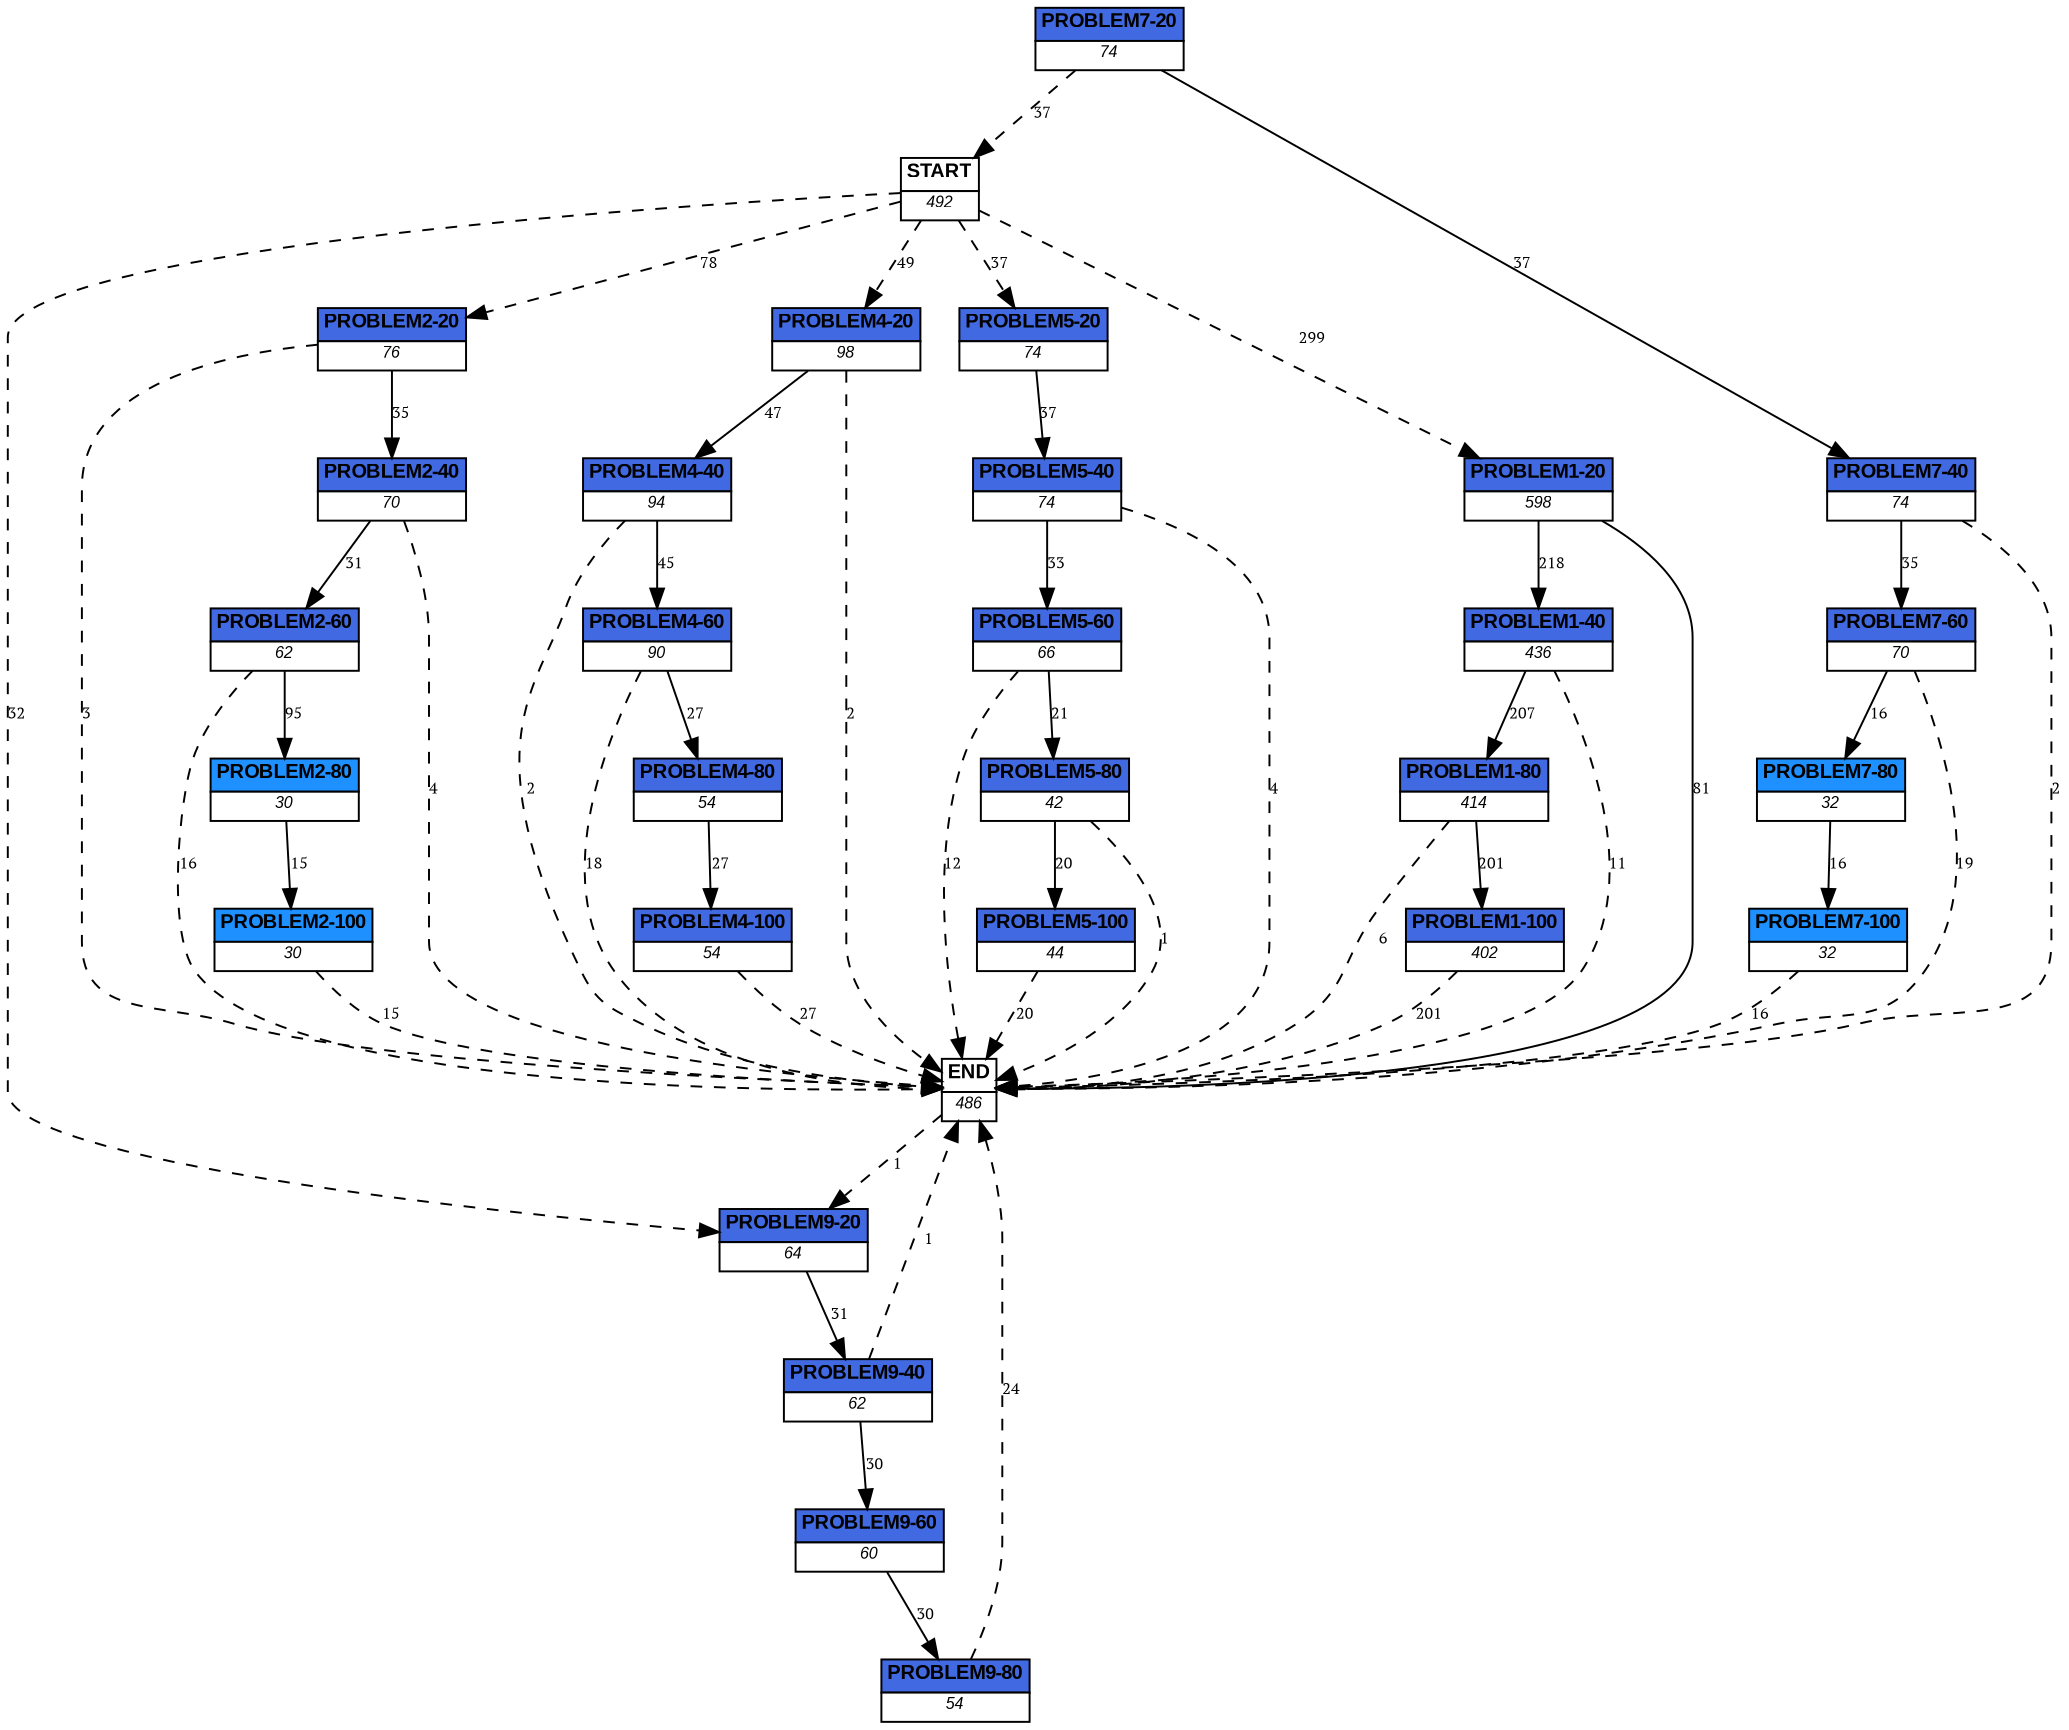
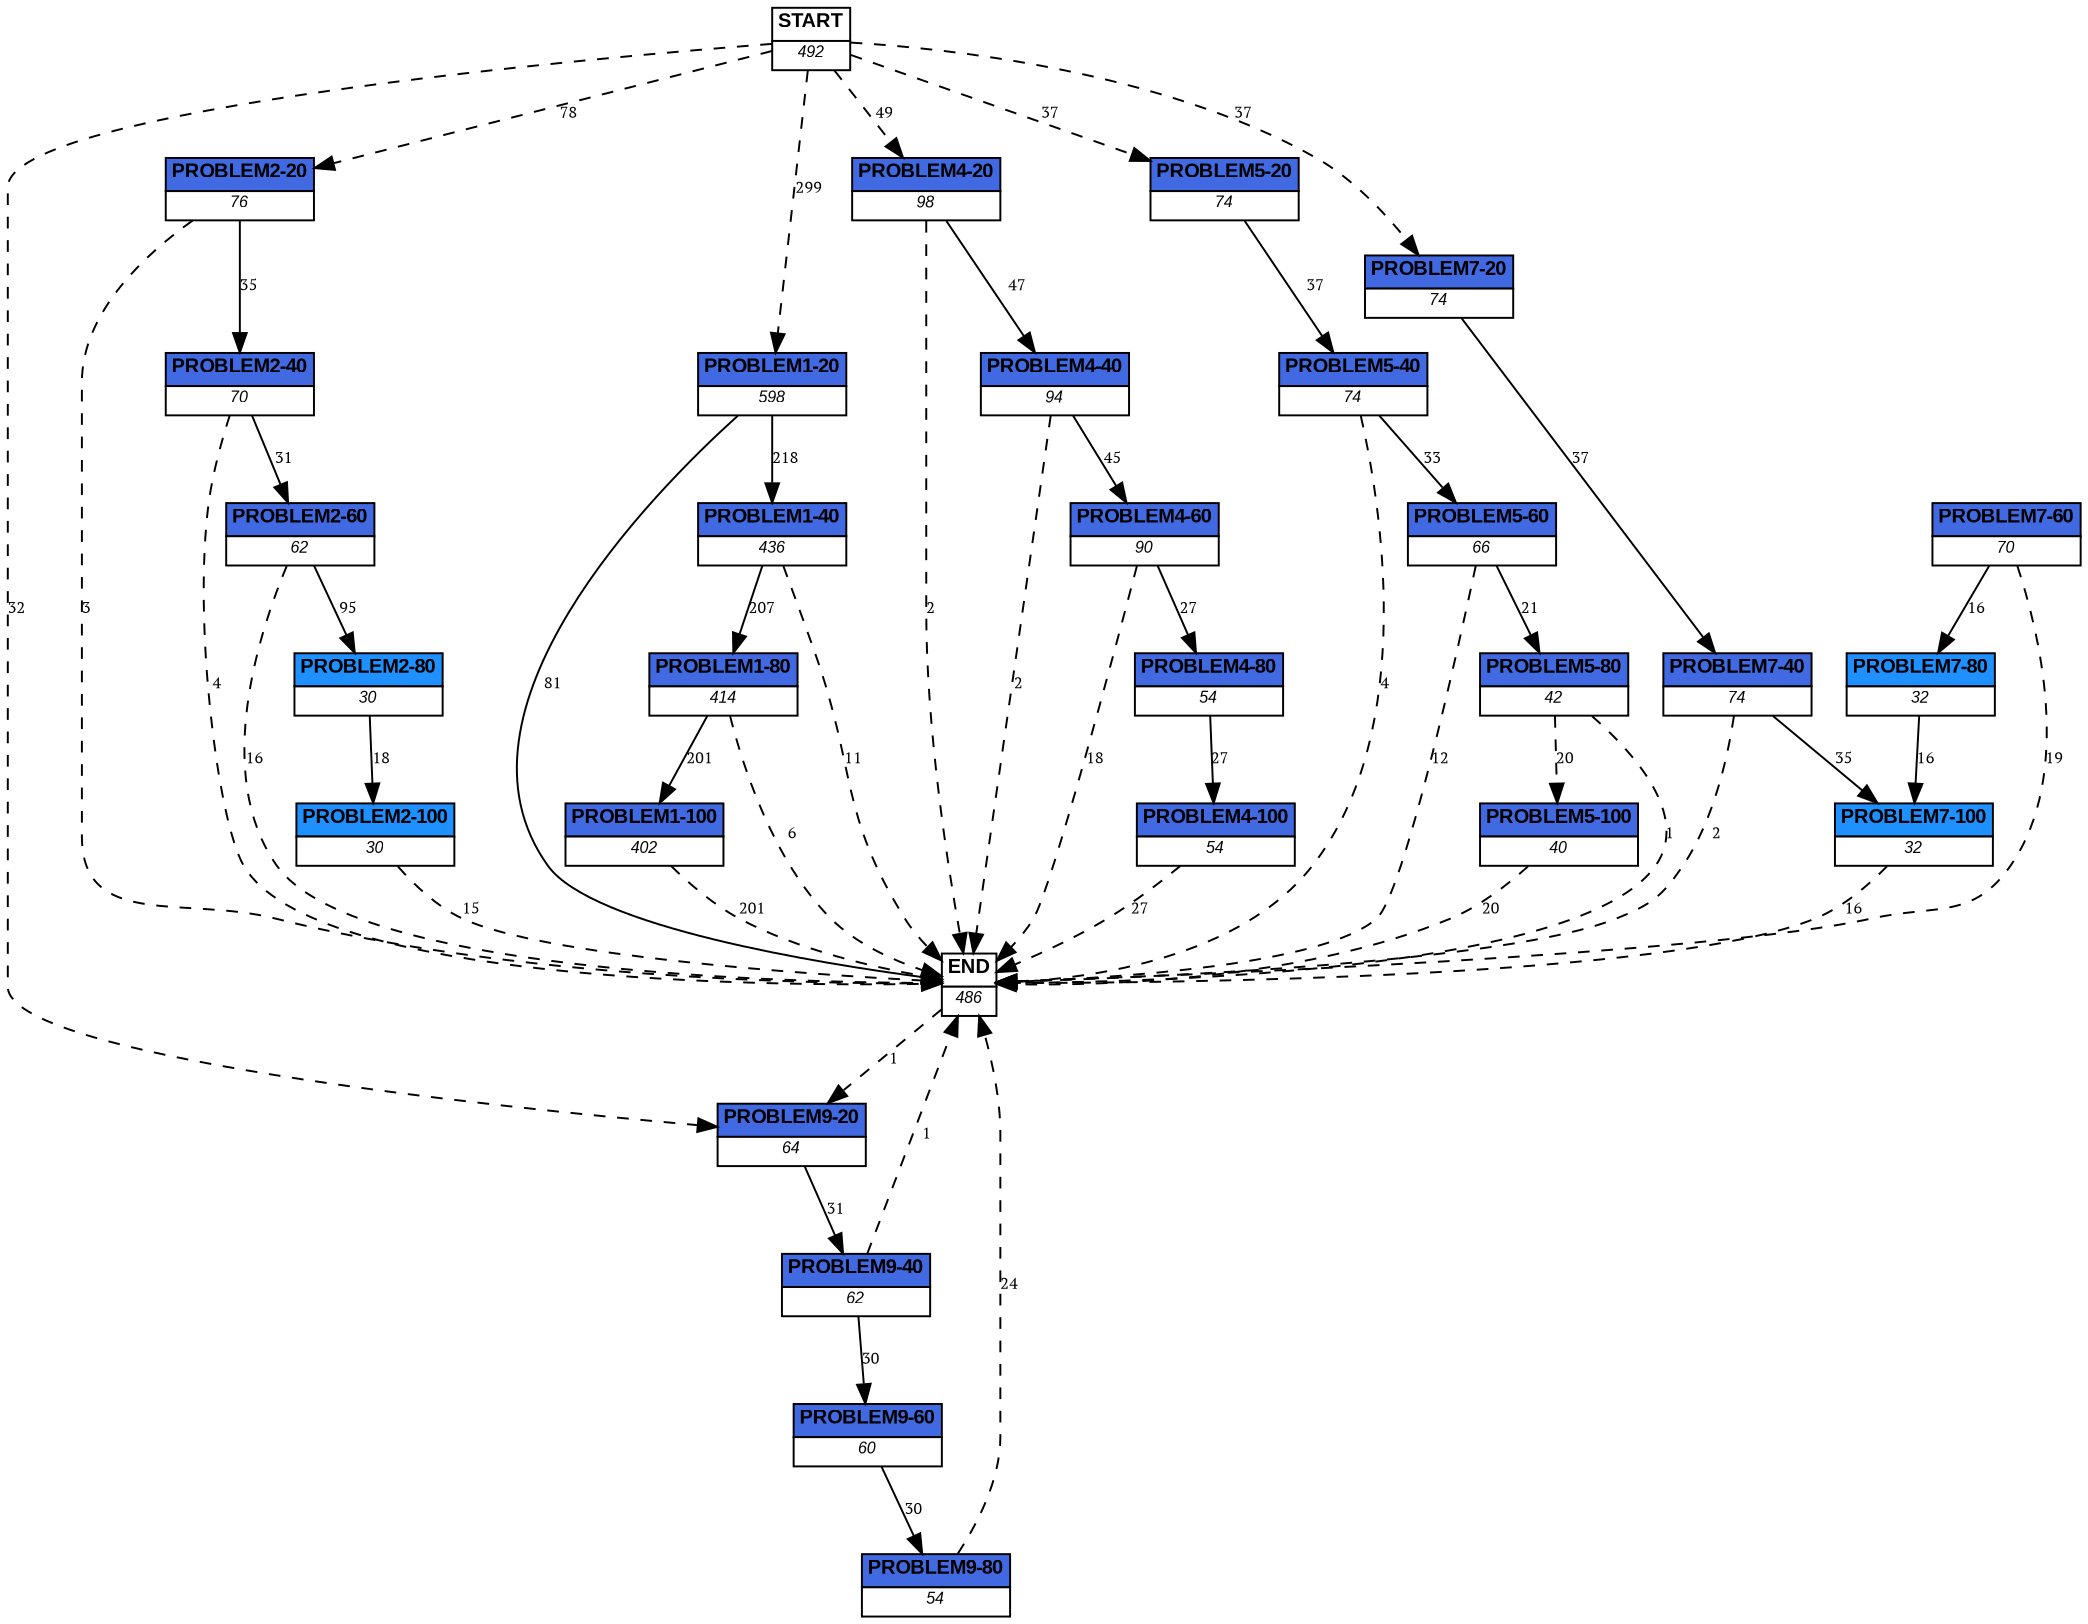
(1032, 107) -> (1149, 91)
(1901, 555) -> (1818, 753)
(1055, 855) -> (1556, 750)
(300, 865) -> (382, 760)
(1056, 954) -> (1559, 848)
